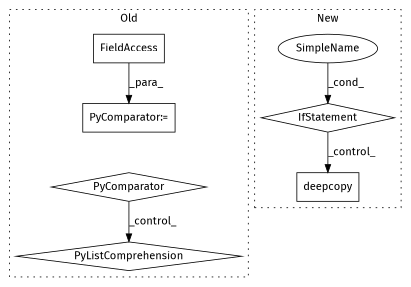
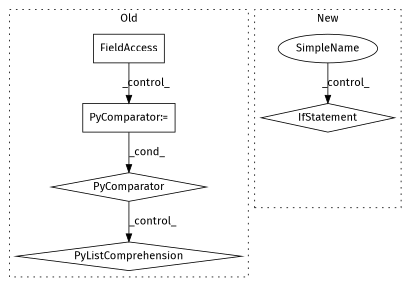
(146, 83) -> (146, 83)
(346, 83) -> (346, 83)
none -> (129, 148)
(328, 187) -> none
